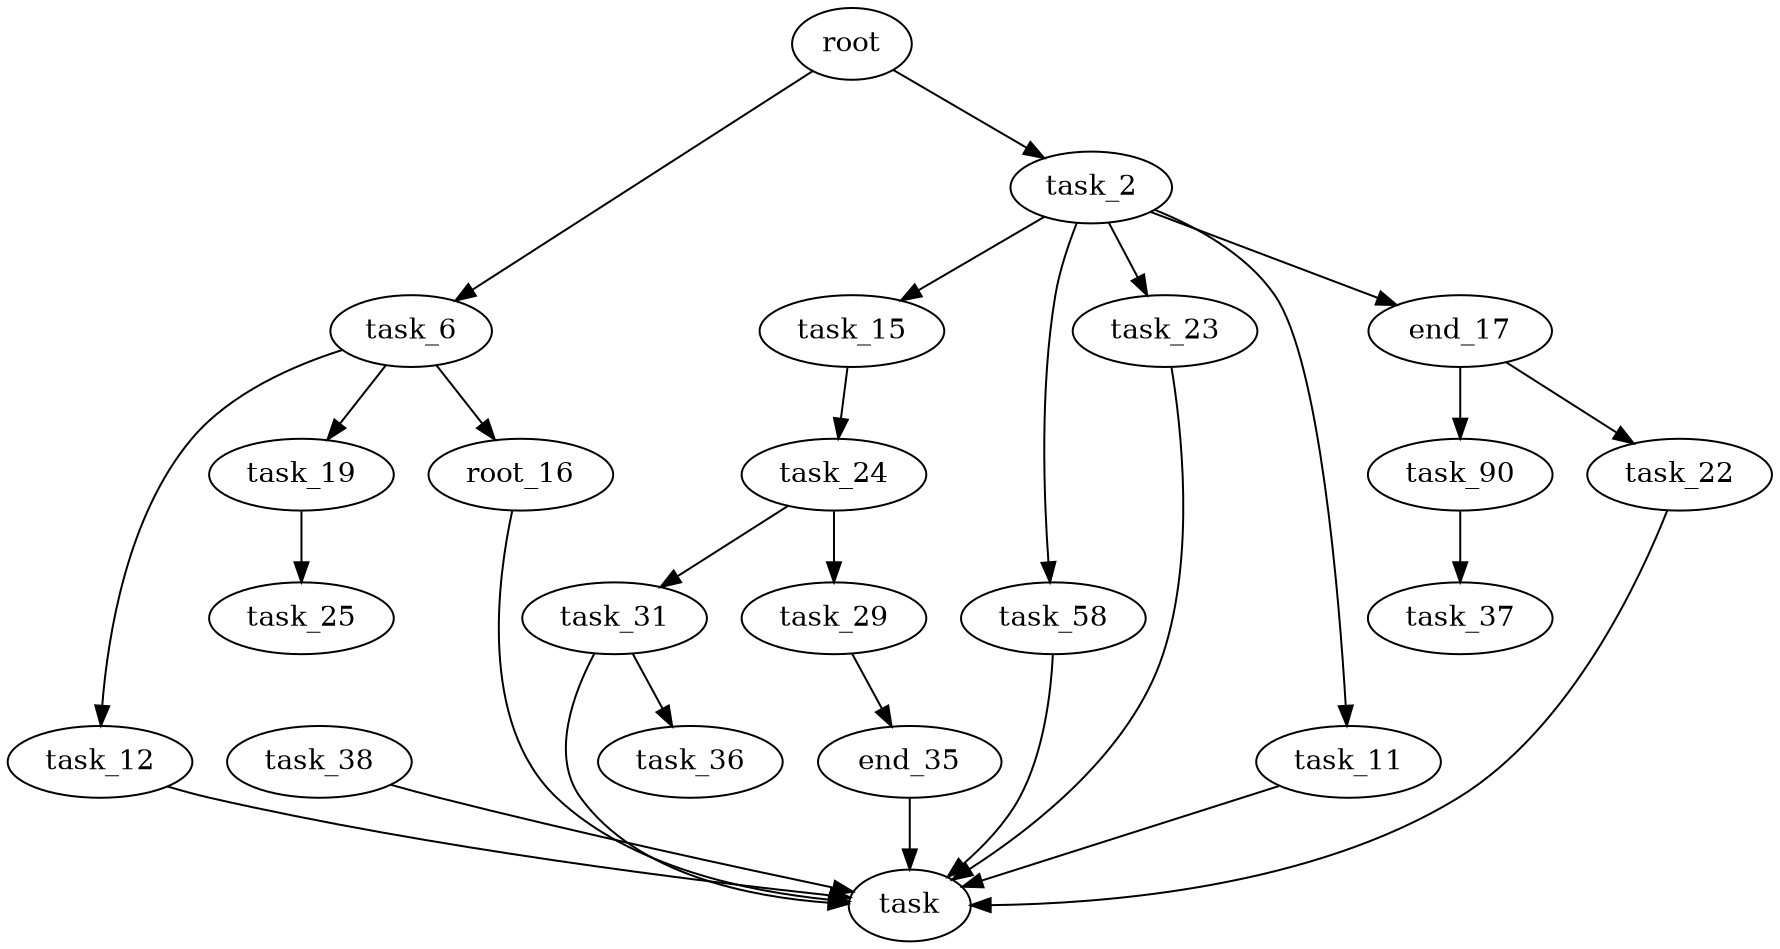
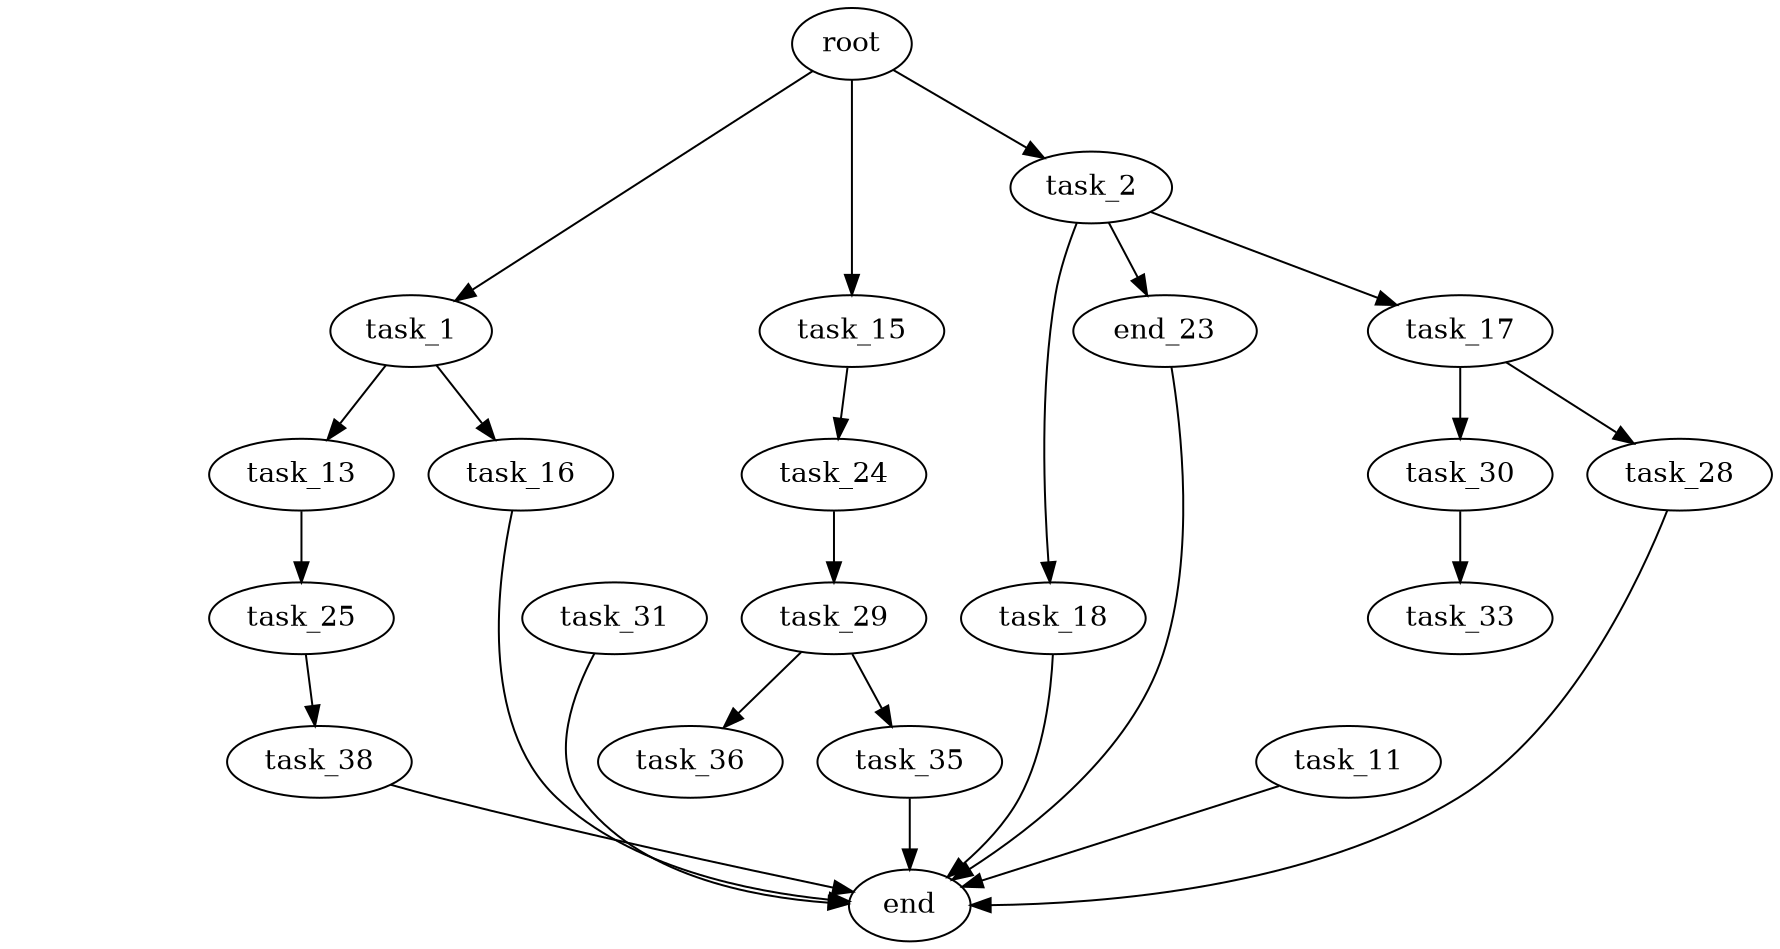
(982, 253) -> (852, 177)
(411, 331) -> (411, 331)
(1165, 331) -> (1165, 331)
(1460, 331) -> (1460, 331)
(1315, 423) -> none
(301, 475) -> (301, 475)
(521, 475) -> (521, 475)
(1460, 475) -> (1460, 475)
(1680, 475) -> (1680, 475)
(733, 541) -> none
(1053, 618) -> (1053, 618)
(1460, 618) -> (1460, 618)
none -> (309, 680)
(648, 681) -> (770, 683)
(100, 762) -> none
(910, 762) -> (910, 762)
(910, 905) -> (910, 905)
